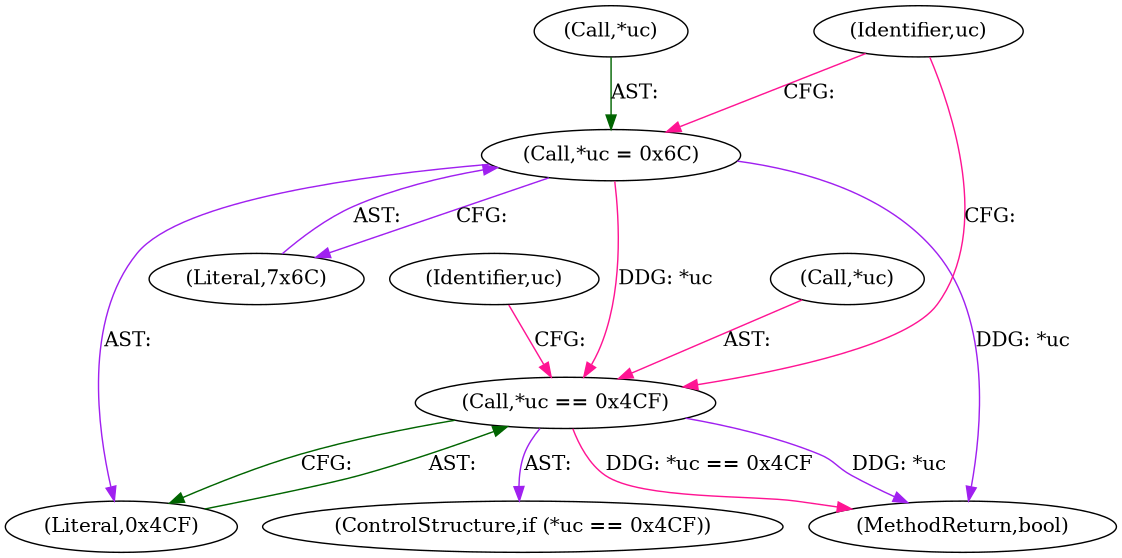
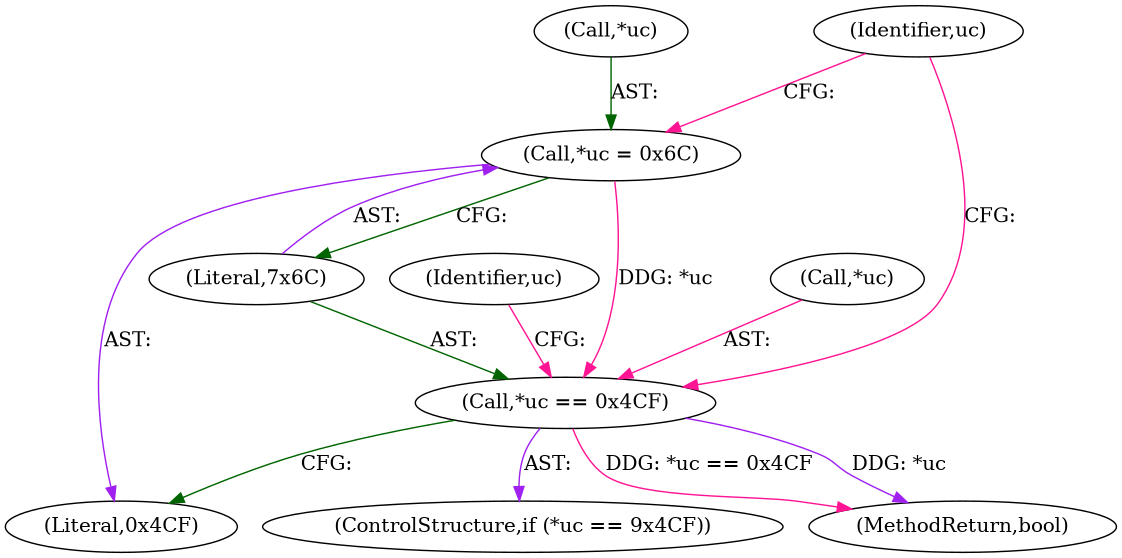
(439, 215) -> (439, 215)
(942, 261) -> none
(351, 477) -> (402, 338)
(523, 527) -> (523, 527)
